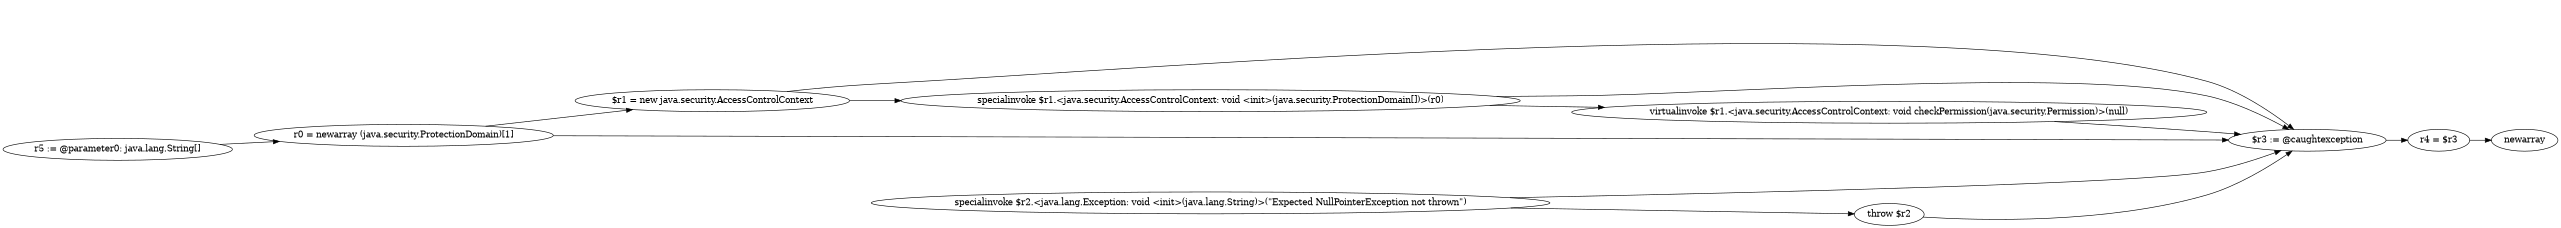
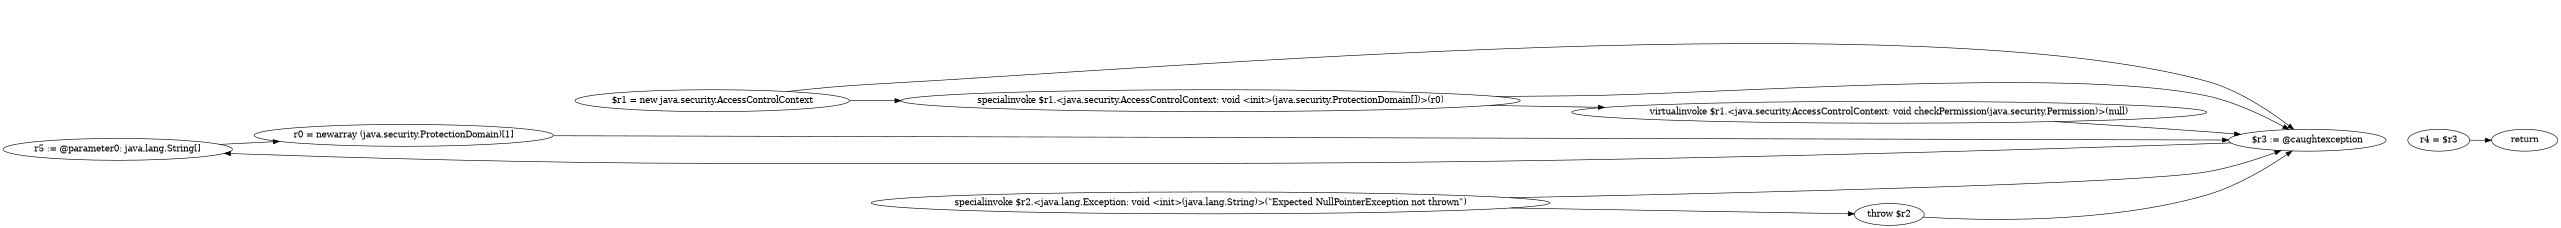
(556, 118) -> none
(2394, 140) -> (1231, 163)
(2525, 140) -> (2525, 140)
